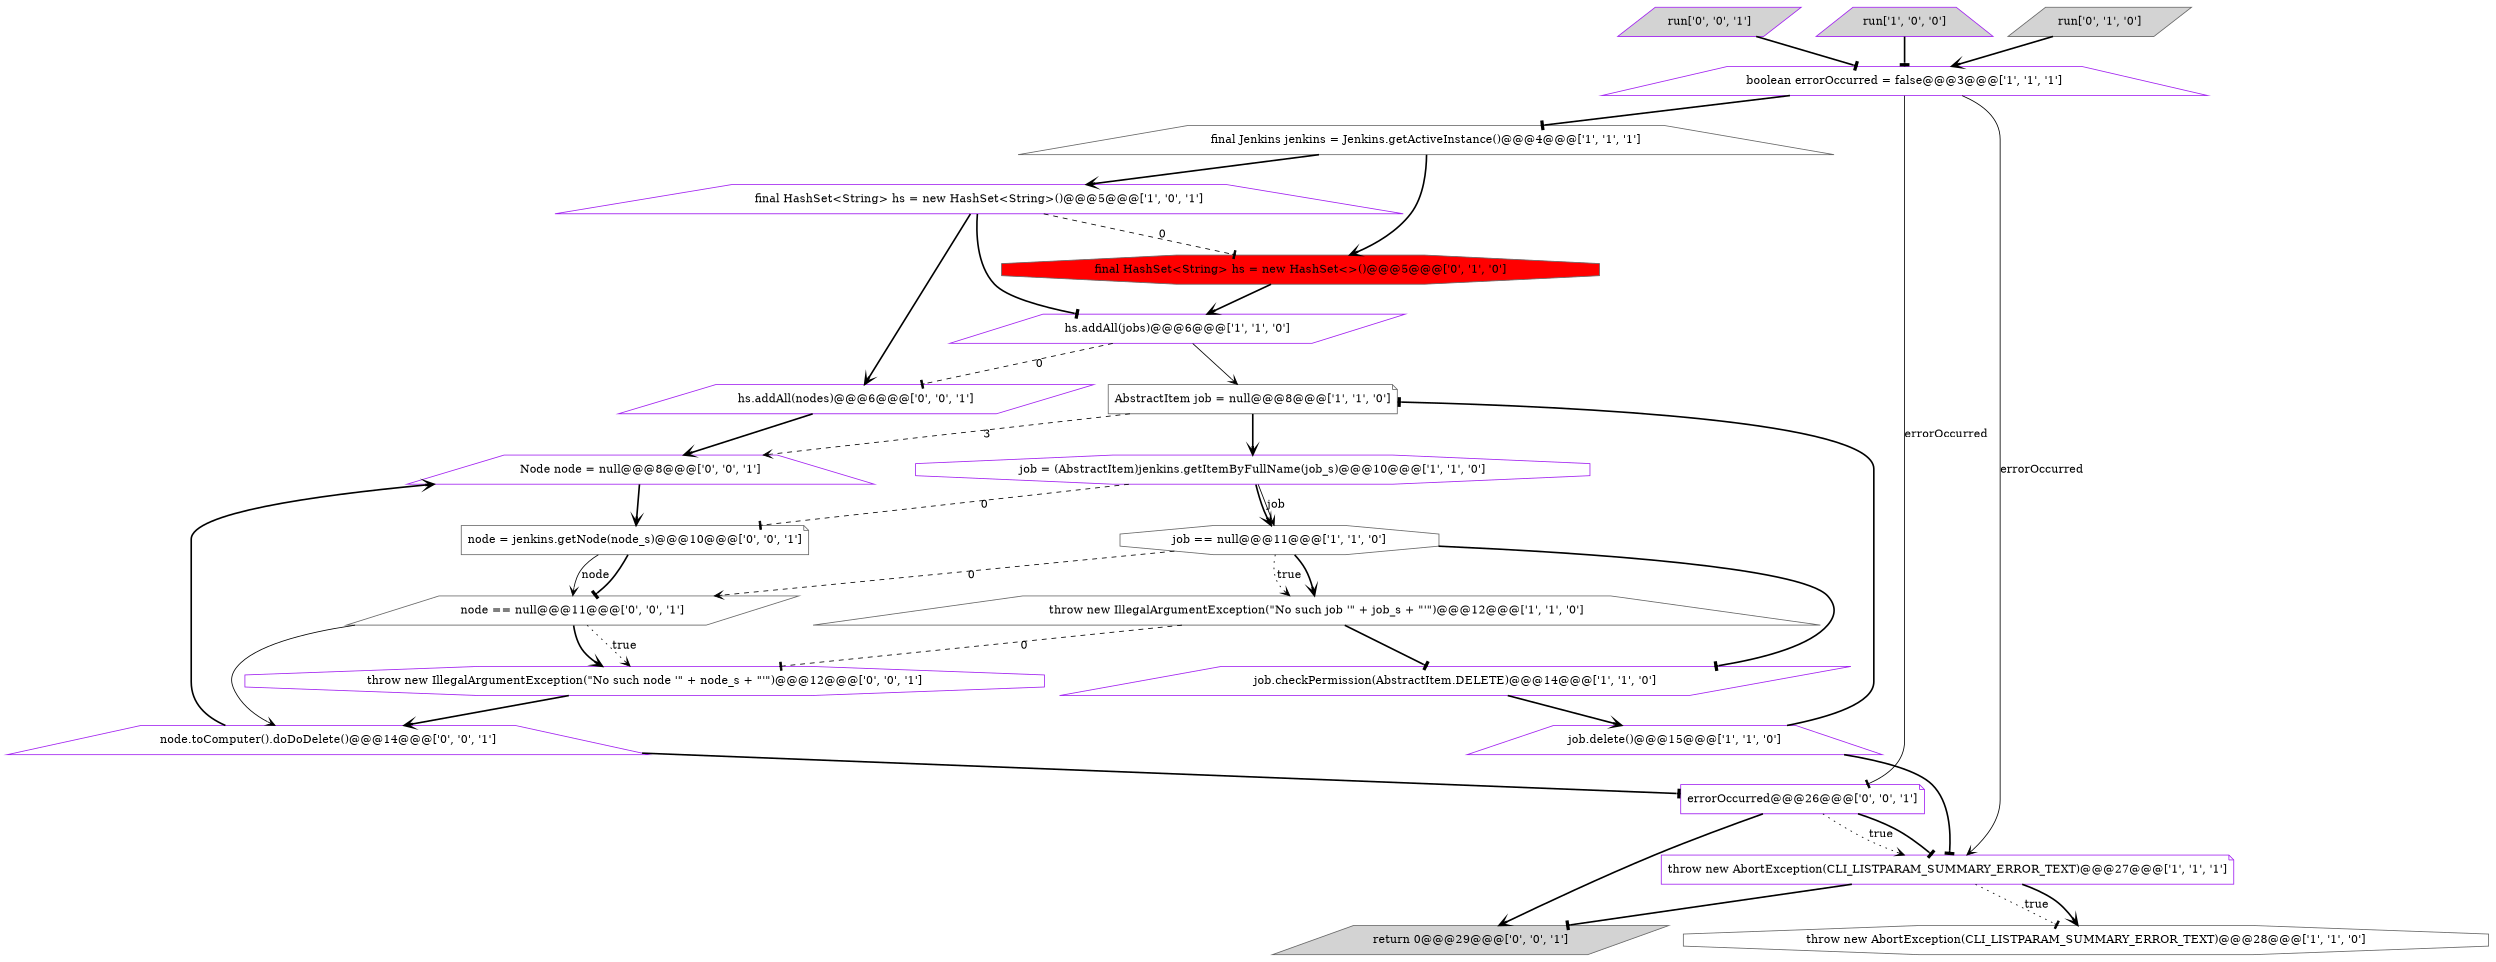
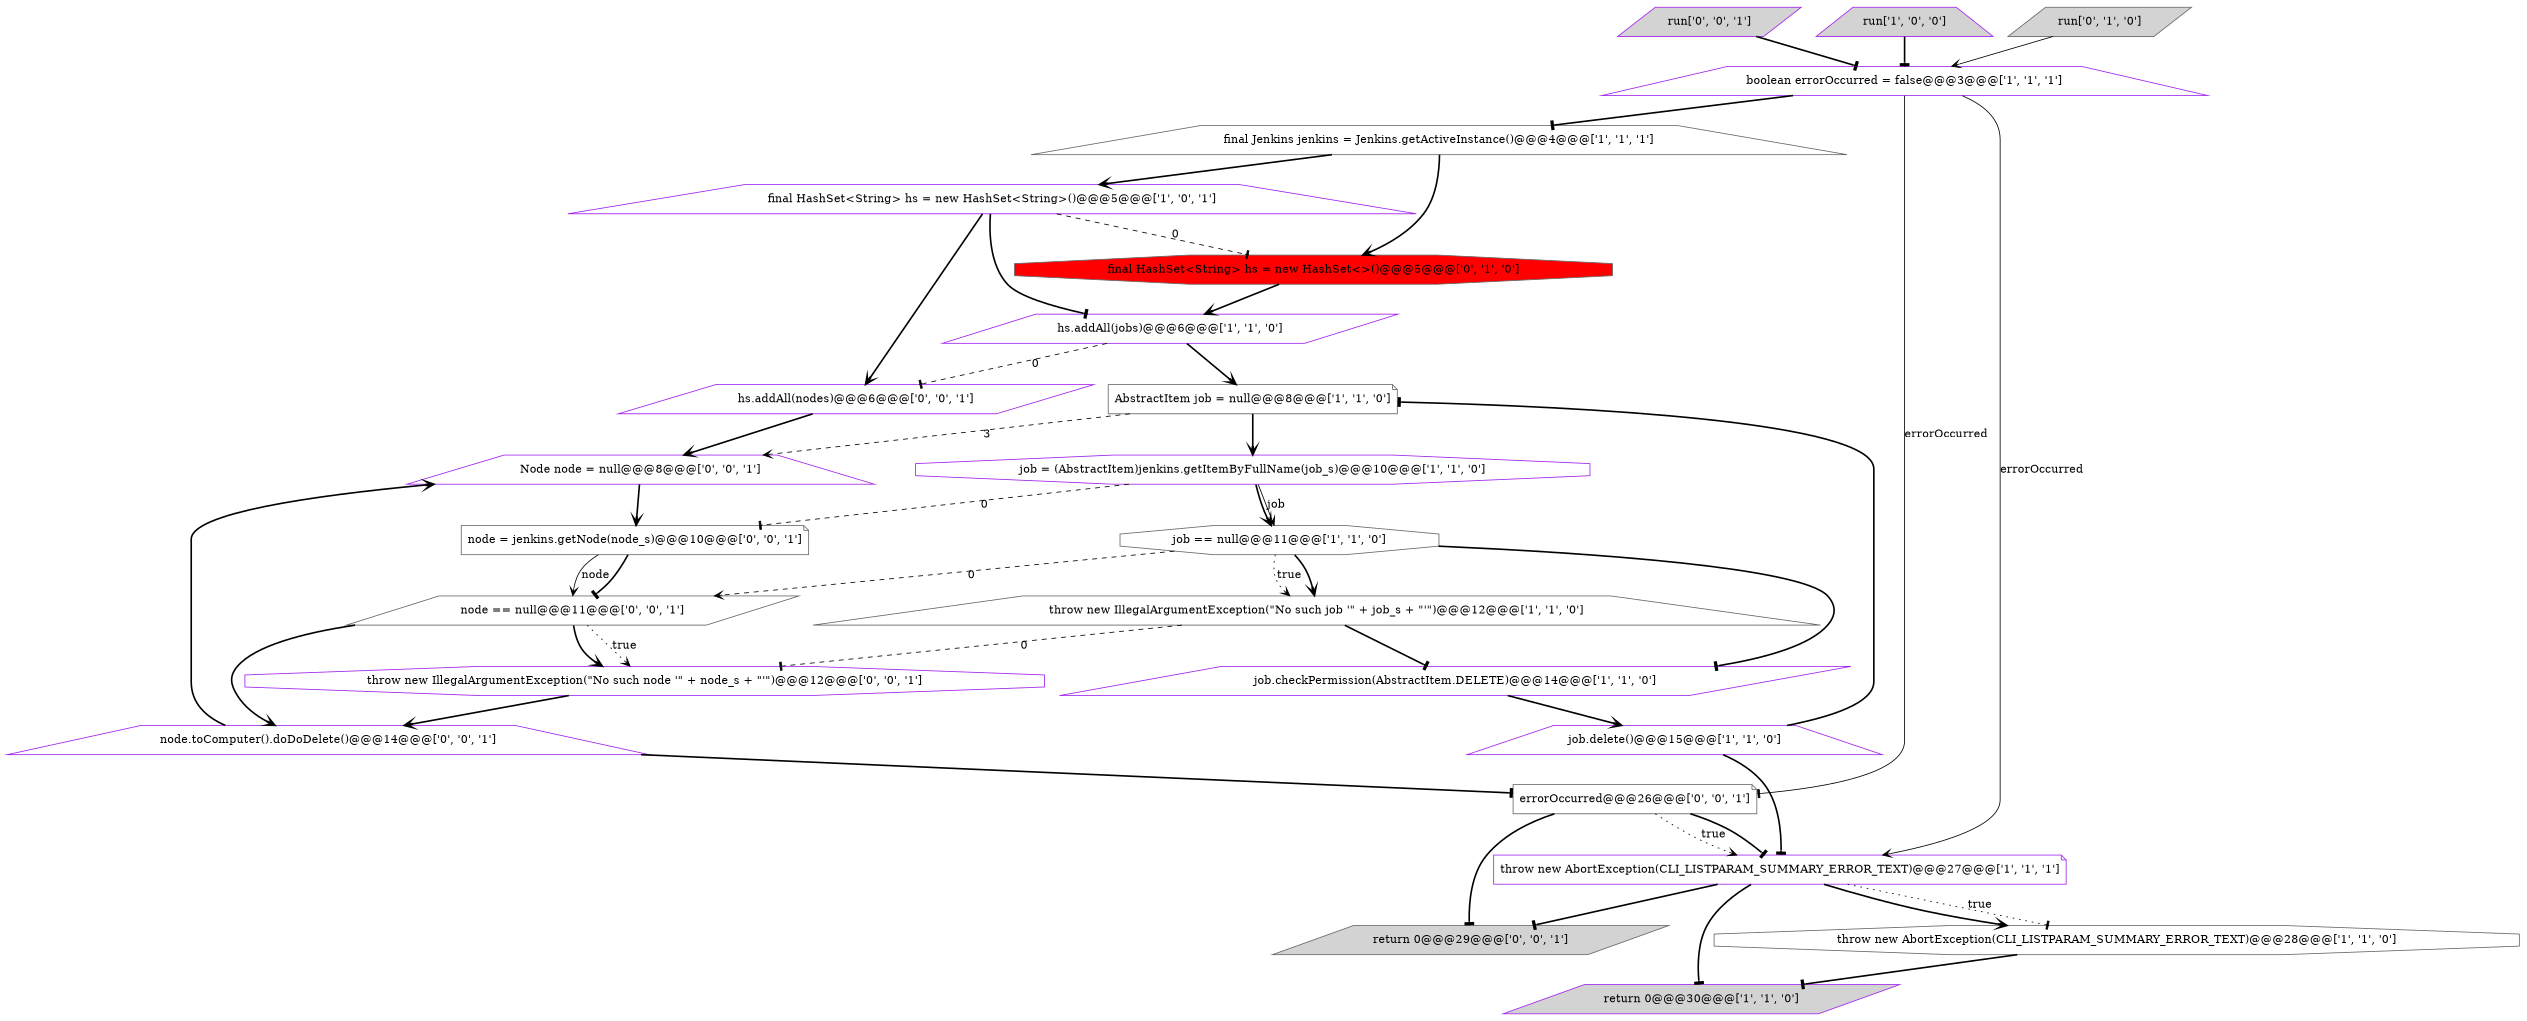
(2006, 50) -> (2006, 50)
(1212, 361) -> (1208, 361)
(259, 651) -> (259, 651)
(1803, 799) -> (1635, 799)
(1633, 864) -> (1490, 851)
none -> (1701, 999)
